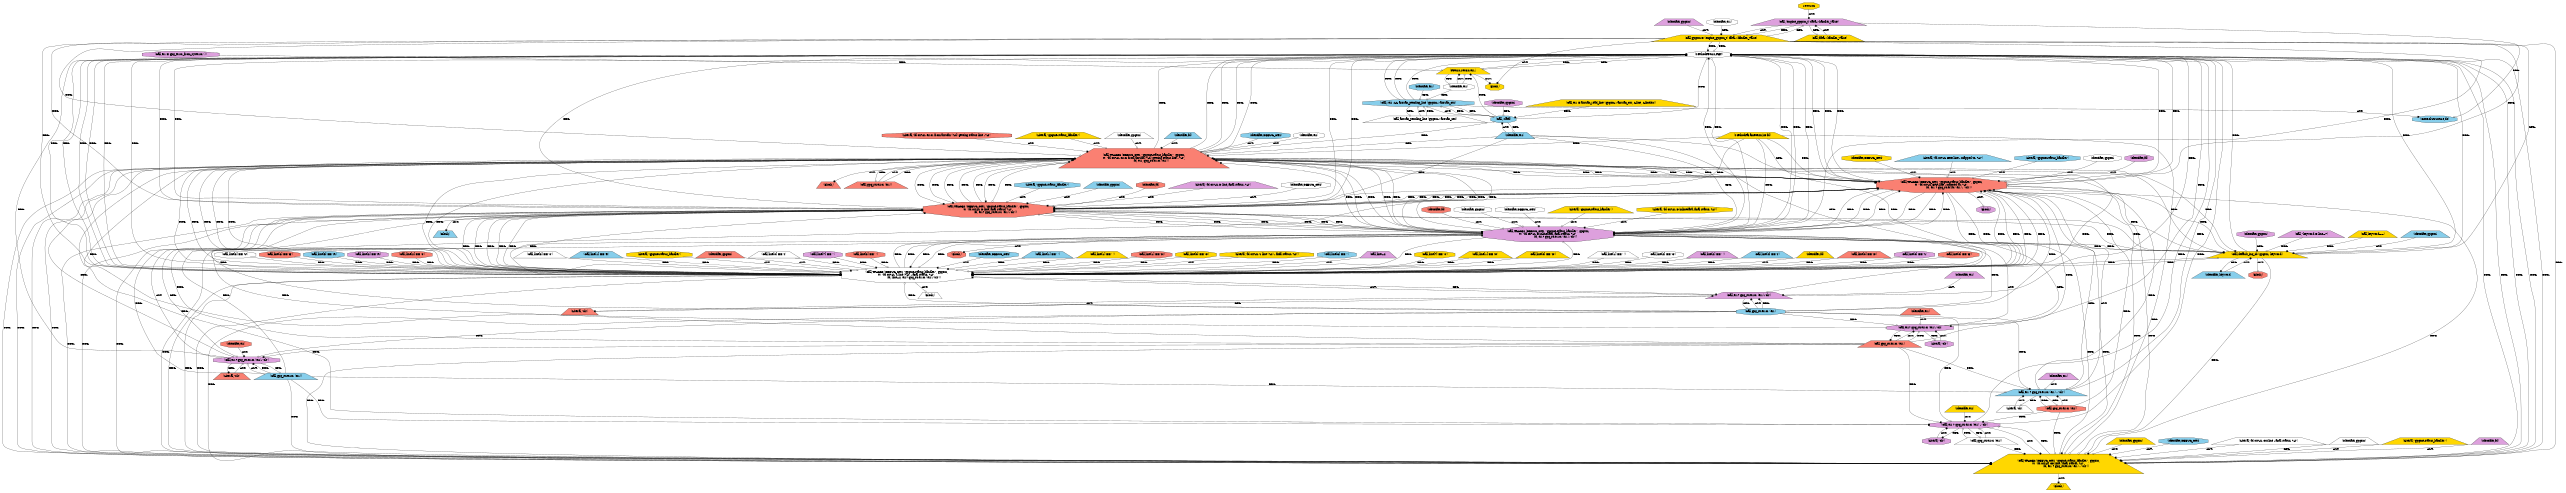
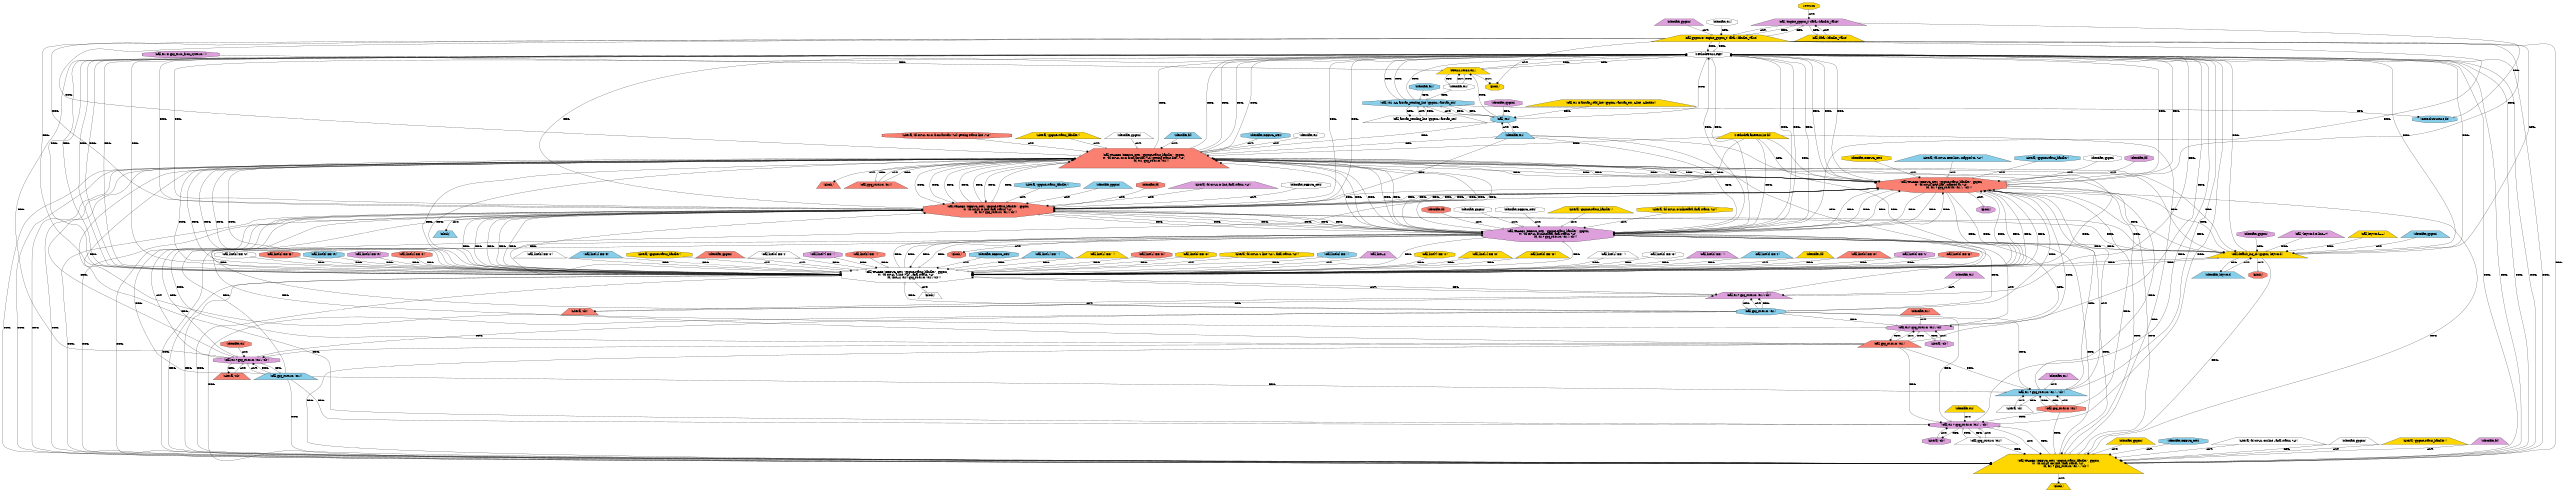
(1406, 111) -> (1406, 111)
(2360, 111) -> (2360, 111)
(1503, 119) -> (1503, 119)
